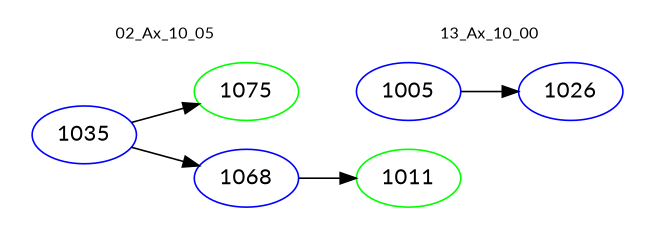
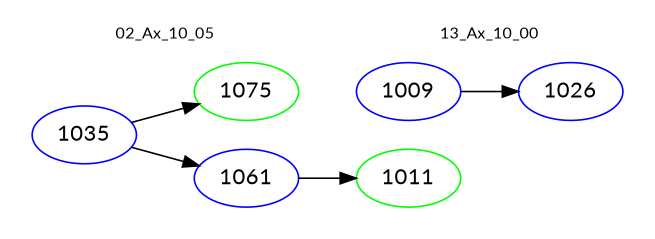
(409, 92) -> (409, 92)
(246, 178) -> (246, 178)
